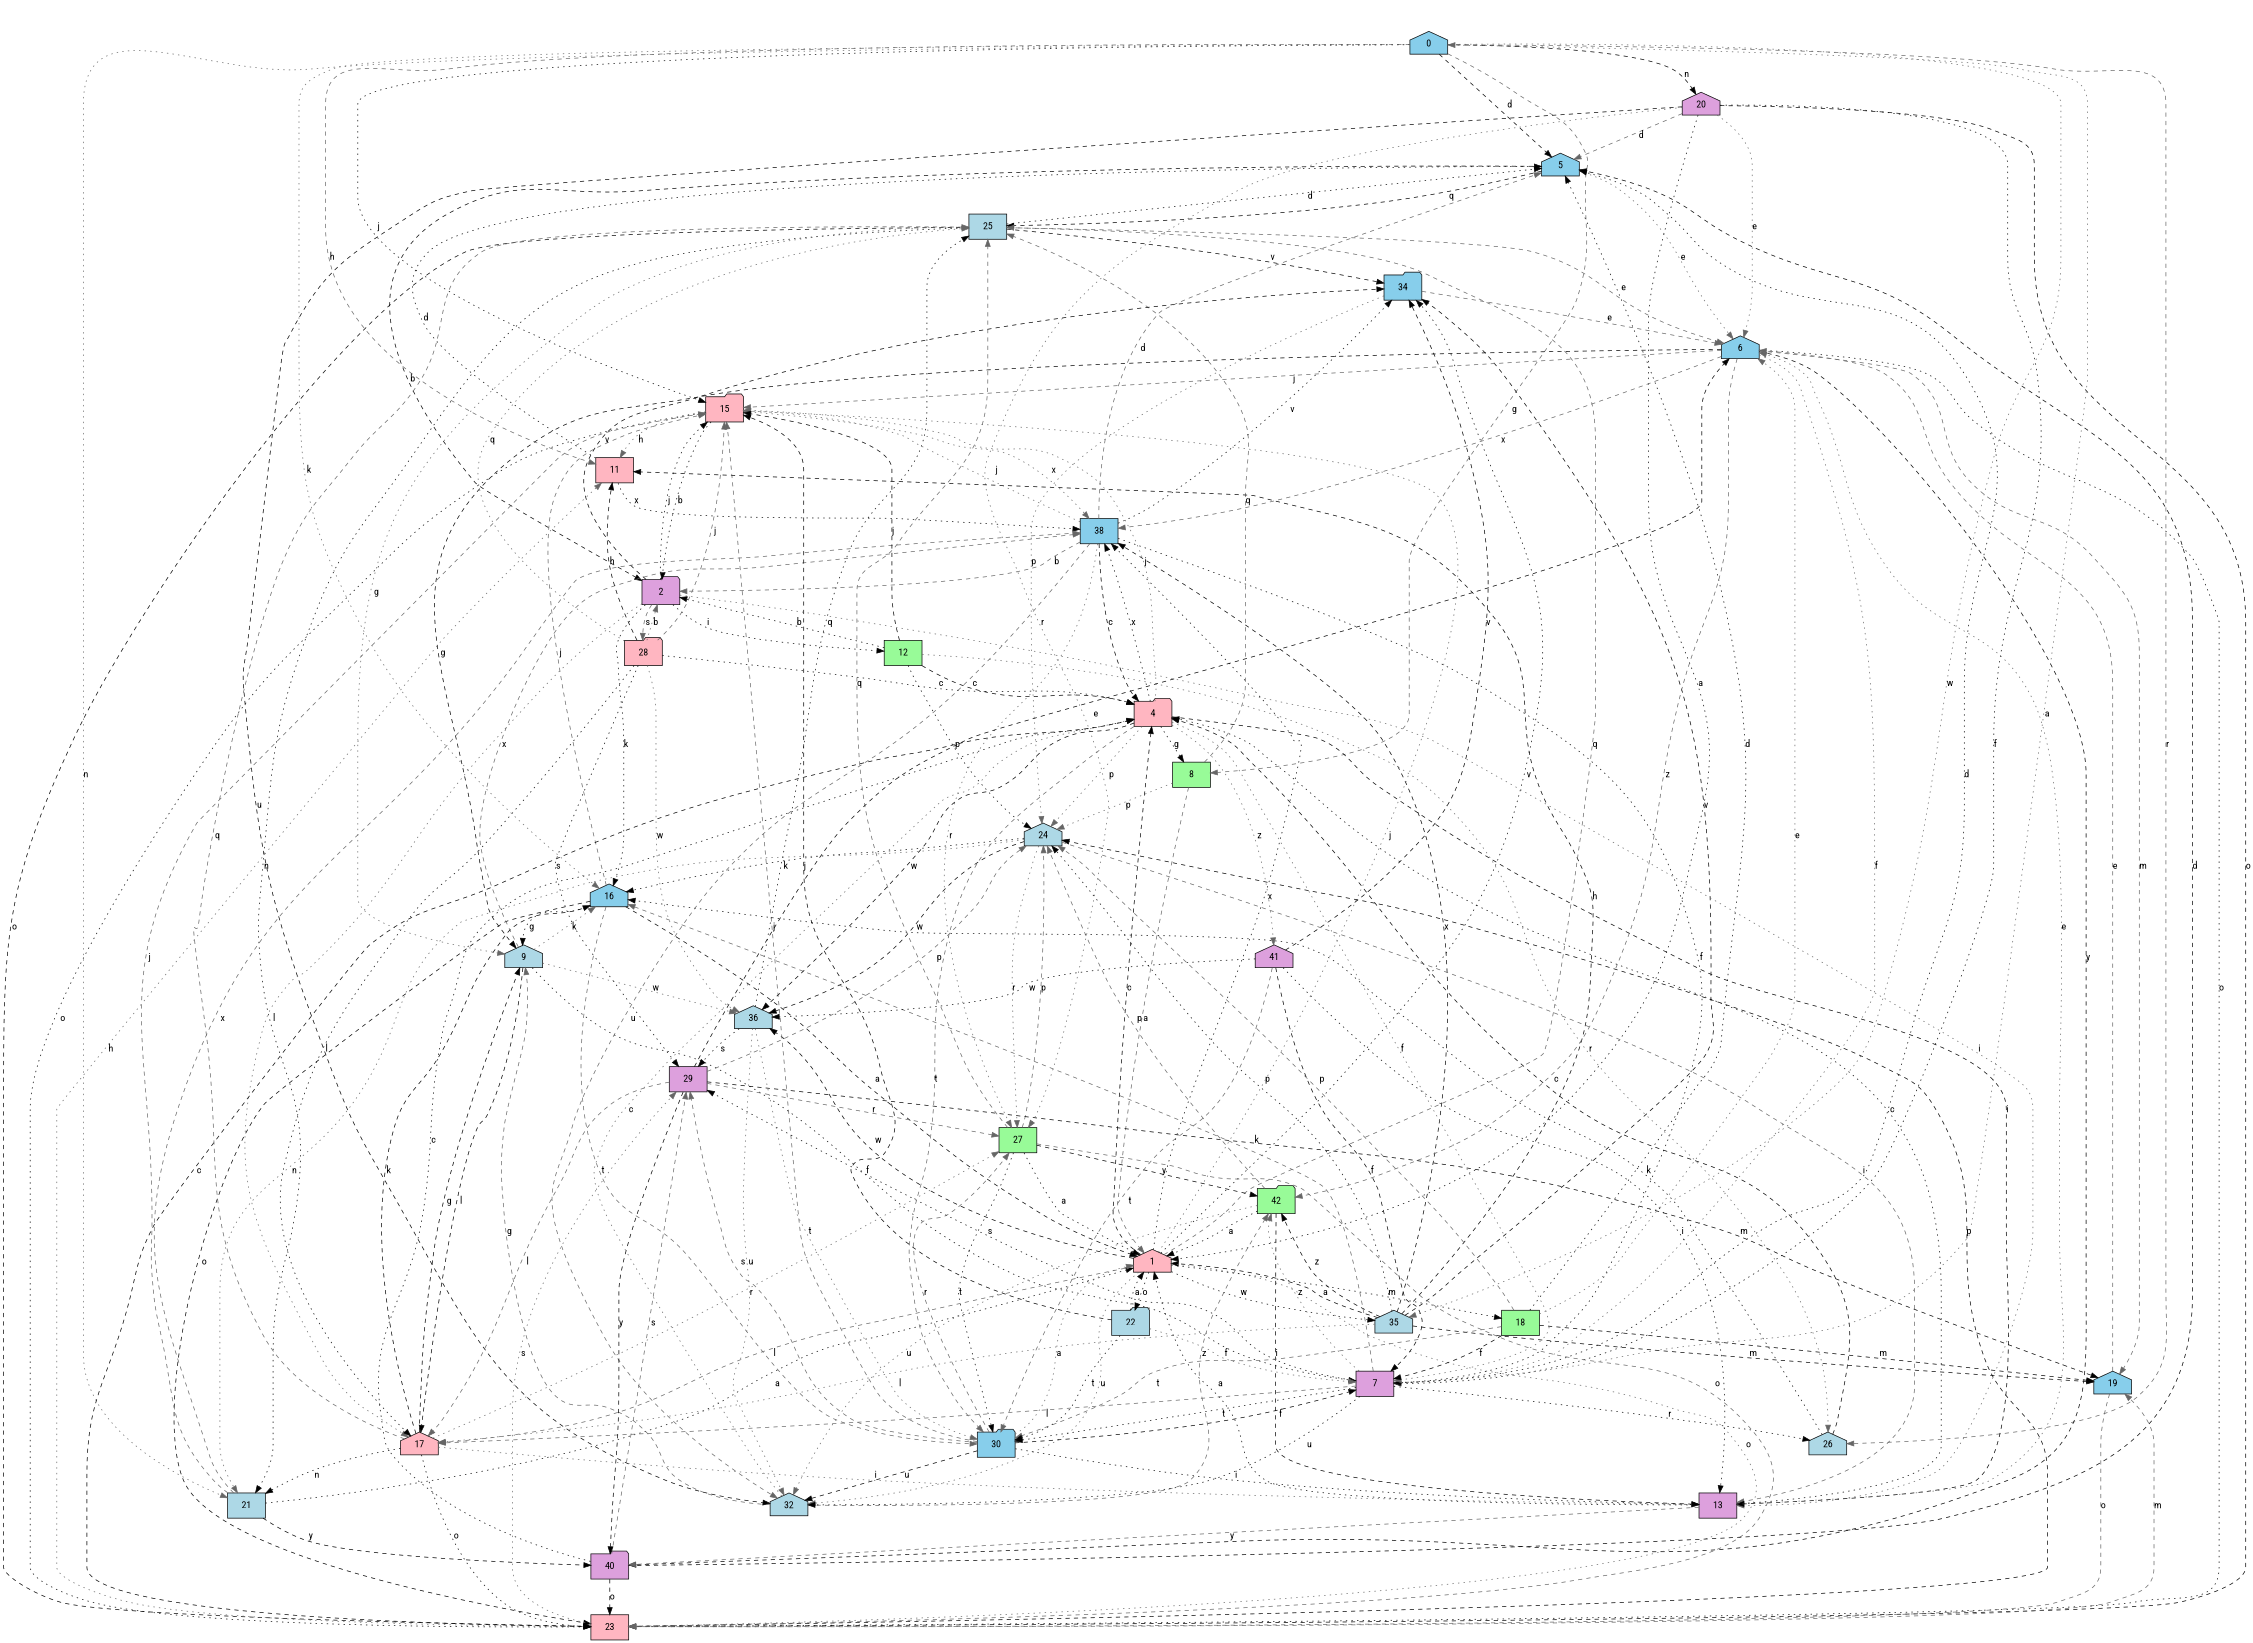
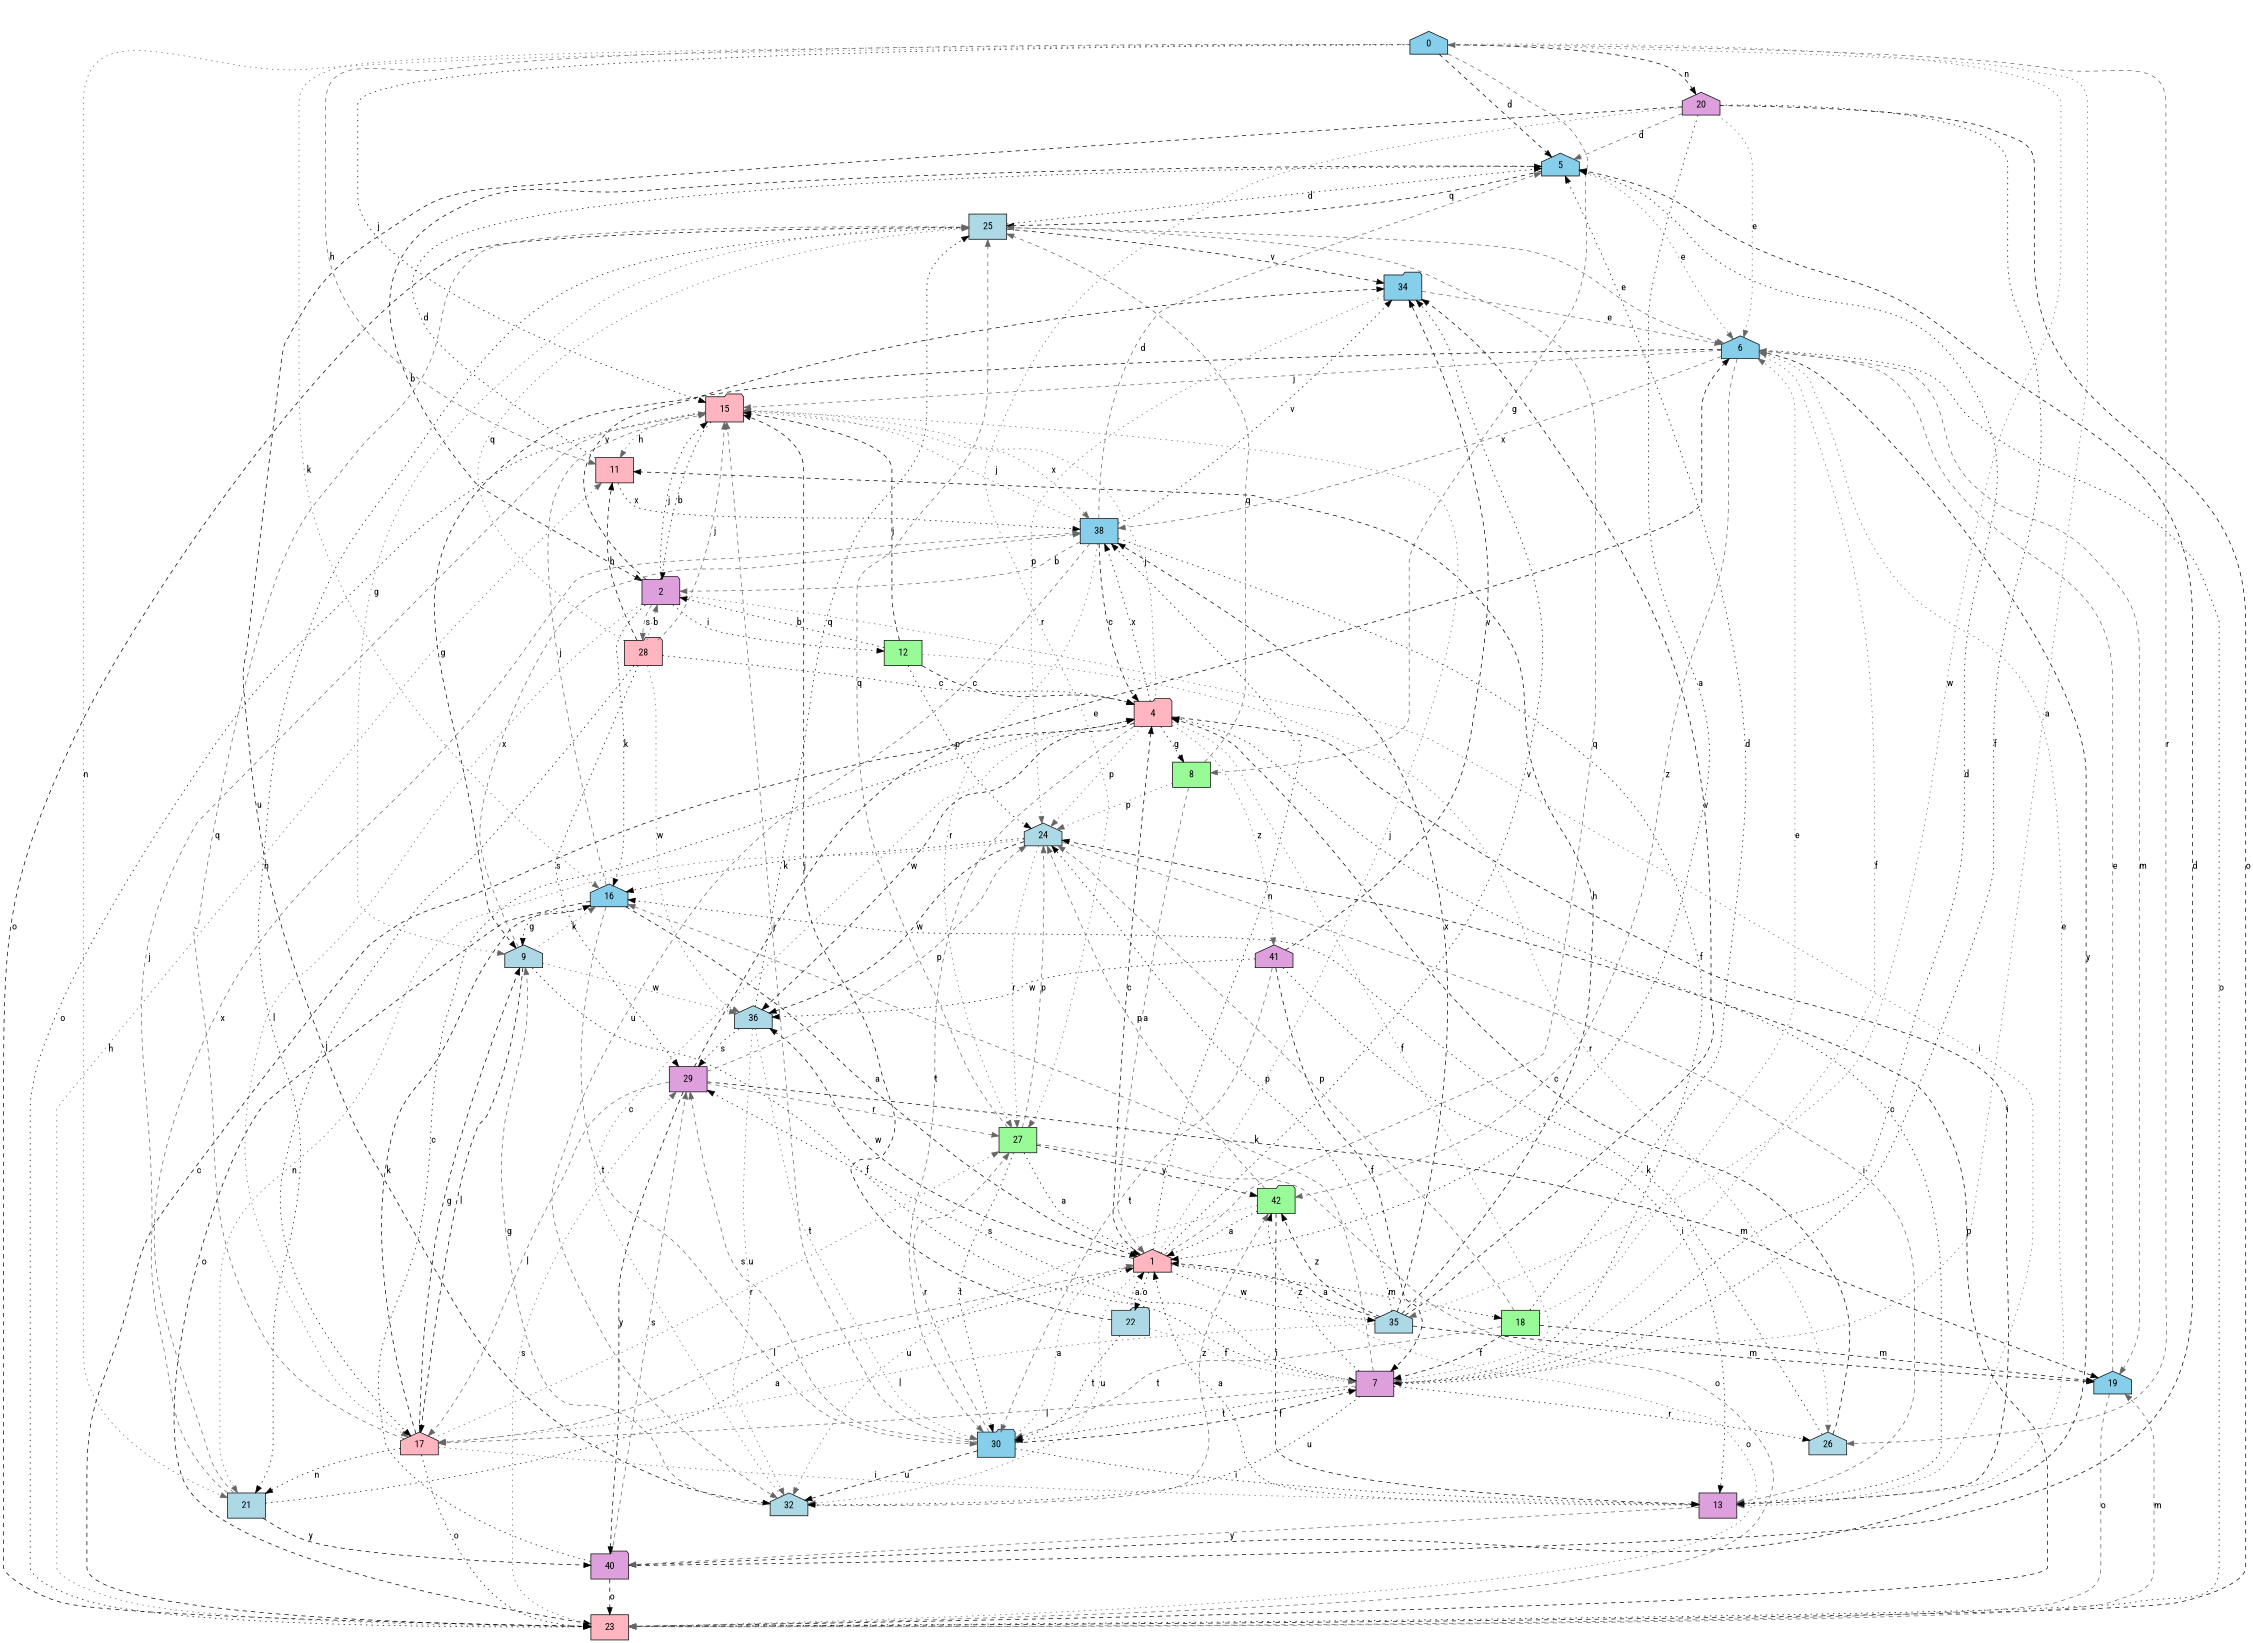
(1270, 897) -> (1270, 897)
(1301, 1303) -> (1301, 1303)
